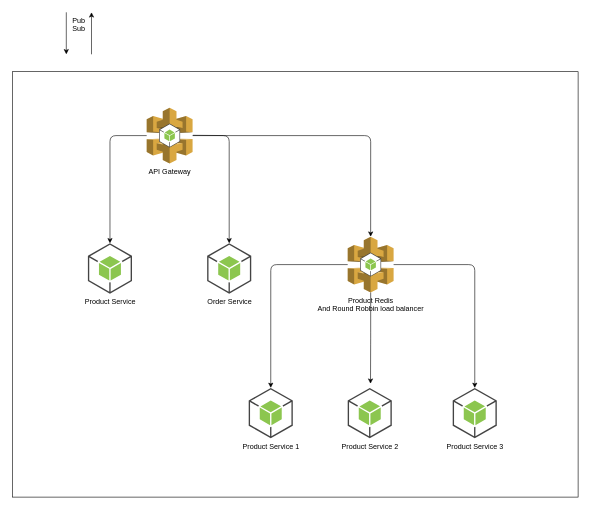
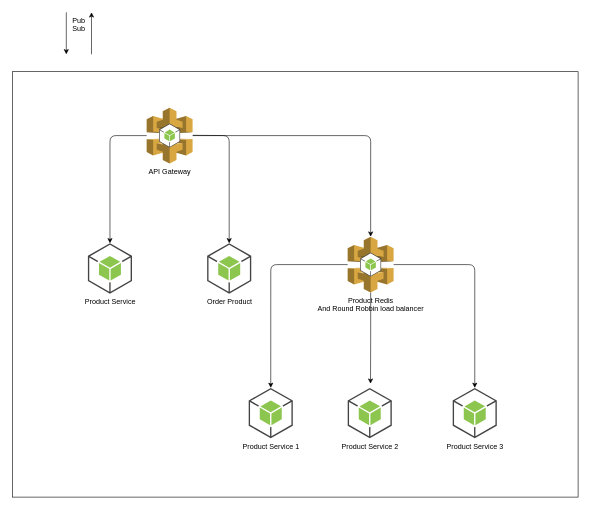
(230, 302) -> (230, 302)
